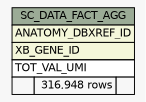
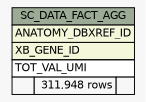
(77, 85) -> (77, 85)
